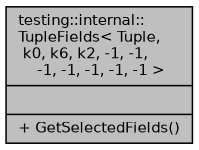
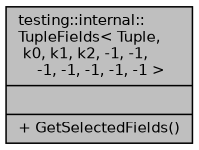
(83, 54) -> (83, 54)
